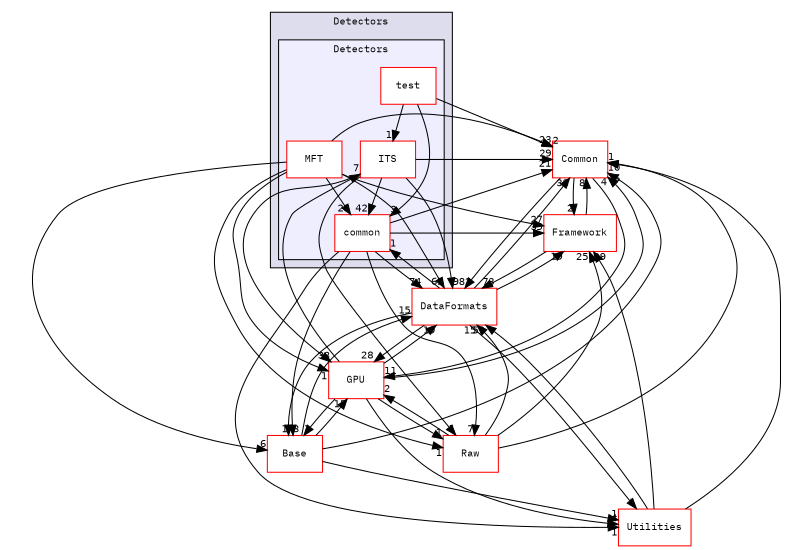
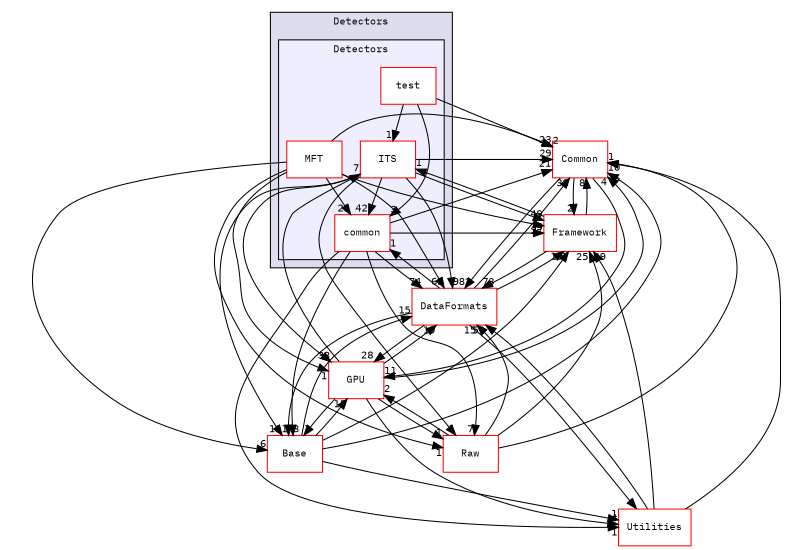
none -> (485, 194)
none -> (474, 195)
none -> (222, 259)
none -> (473, 352)
